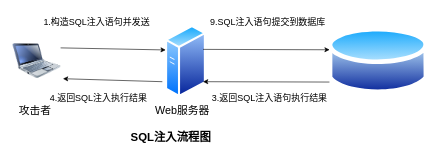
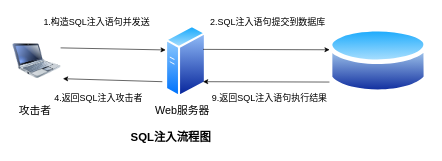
(268, 21) -> (268, 21)
(98, 98) -> (98, 98)
(270, 98) -> (270, 98)
